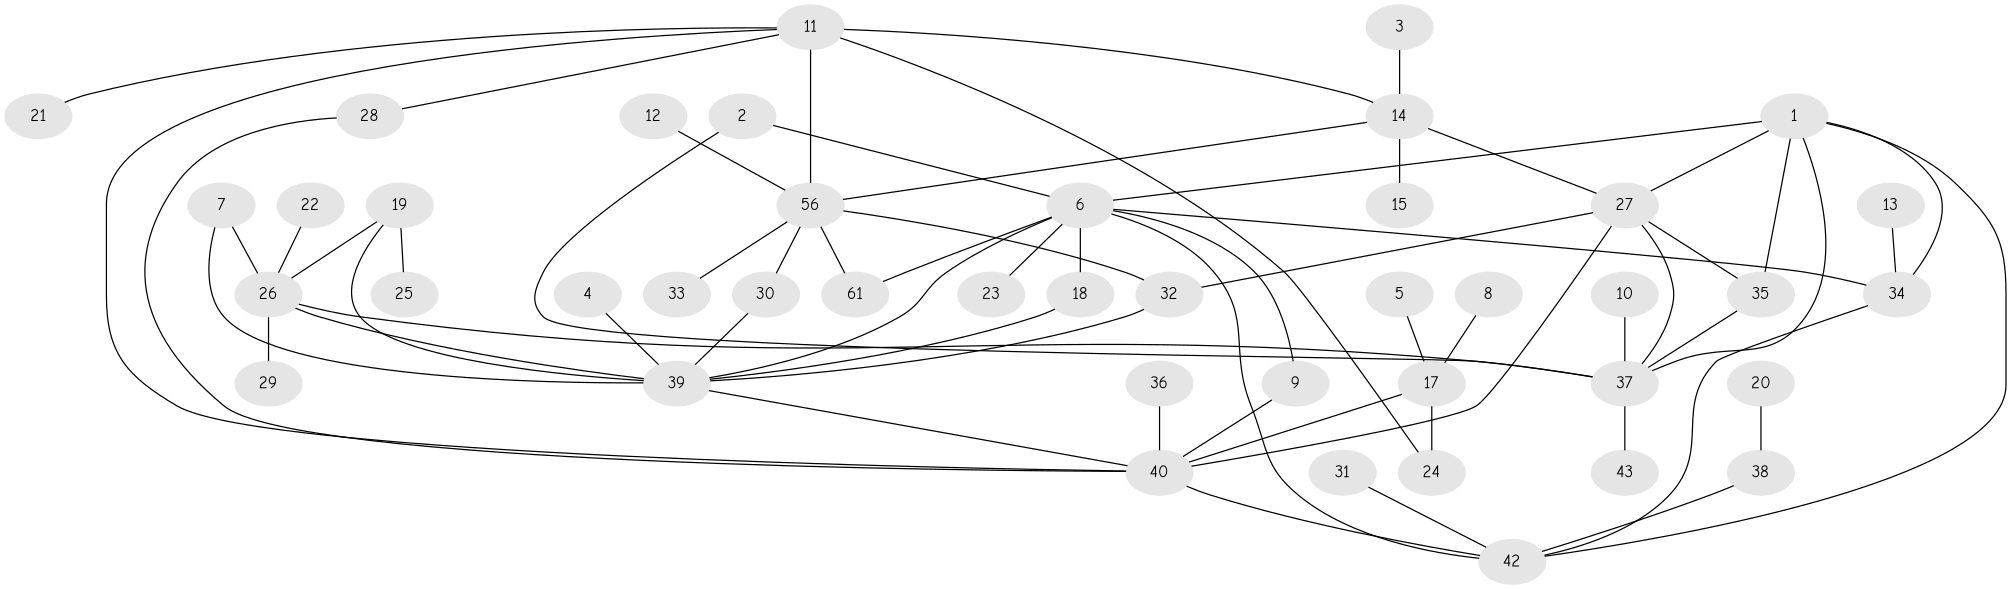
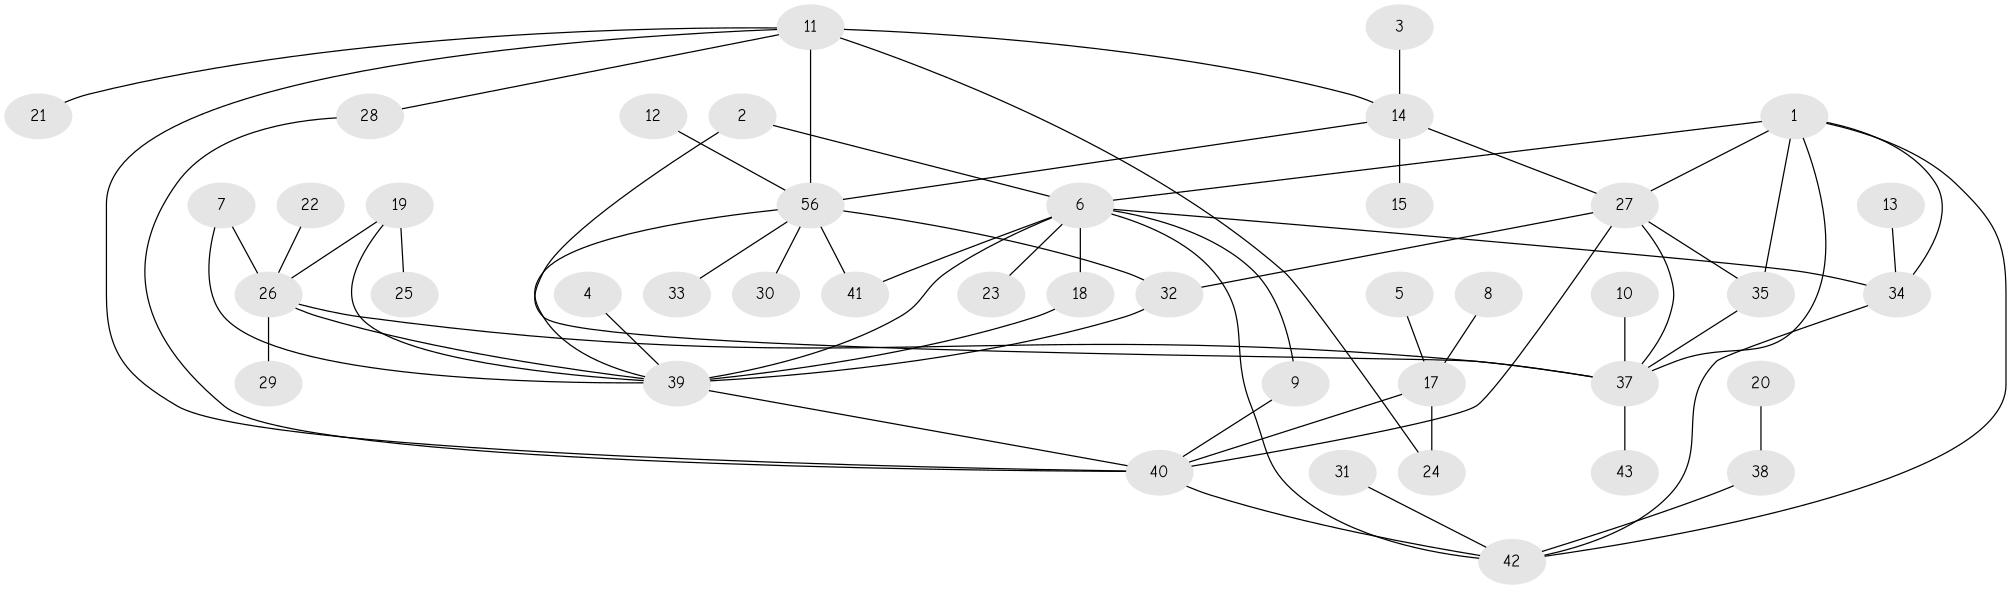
(855, 295) -> (855, 295)
(728, 333) -> (575, 252)
(1160, 384) -> none
